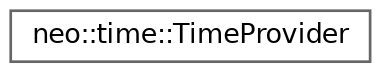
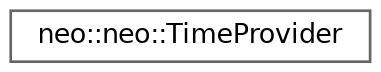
(190, 36) -> (190, 36)
